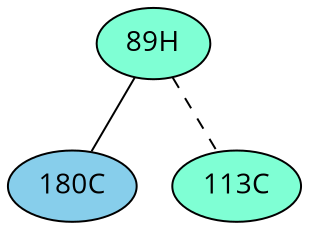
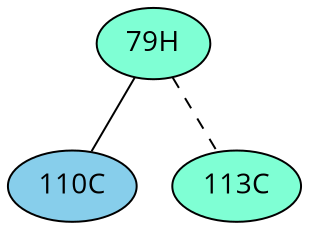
(153, 44) -> (153, 44)
(72, 186) -> (72, 186)
